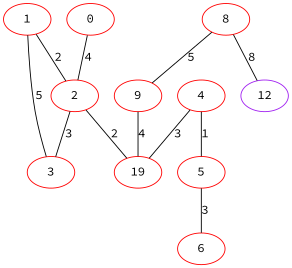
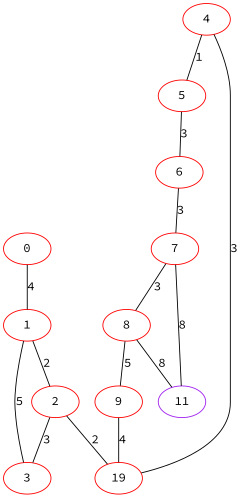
(83, 58) -> (27, 287)
(265, 96) -> (182, 402)
none -> (175, 249)
